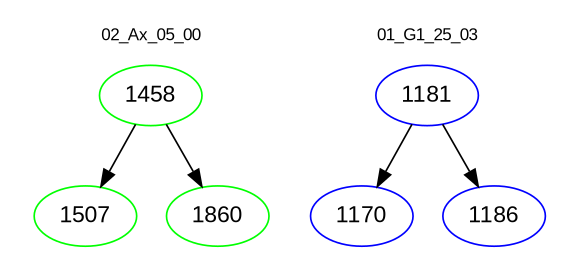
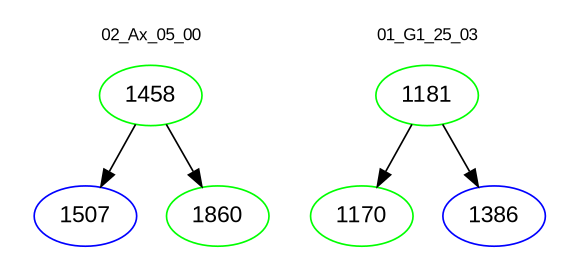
(427, 95) -> (427, 95)
(85, 216) -> (85, 216)
(362, 216) -> (362, 216)
(494, 216) -> (494, 216)
